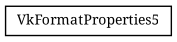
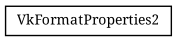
(88, 21) -> (88, 21)
